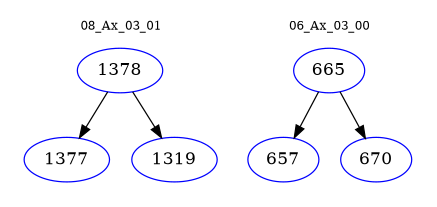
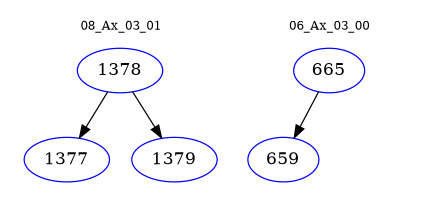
(174, 160) -> (174, 160)
(283, 160) -> (283, 160)
(376, 160) -> none
